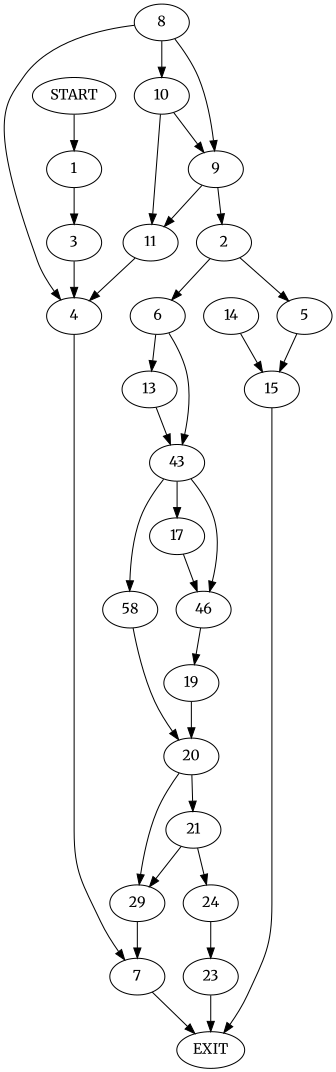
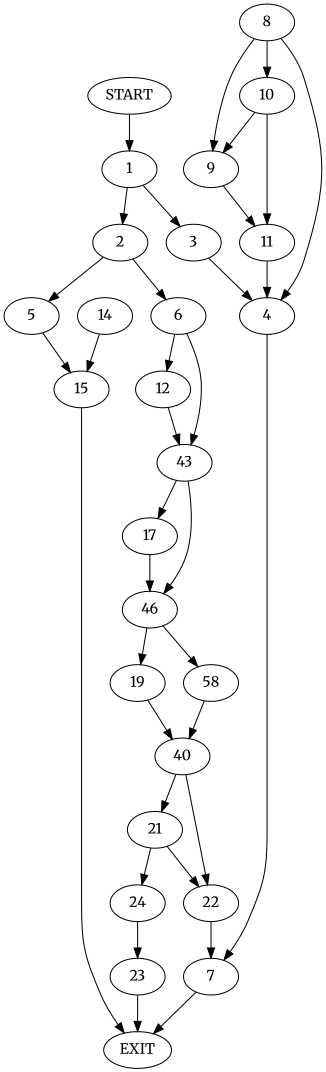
(219, 201) -> (126, 201)
(150, 389) -> (163, 389)
(138, 527) -> (177, 642)
(191, 756) -> (182, 756)
(137, 903) -> (211, 903)
